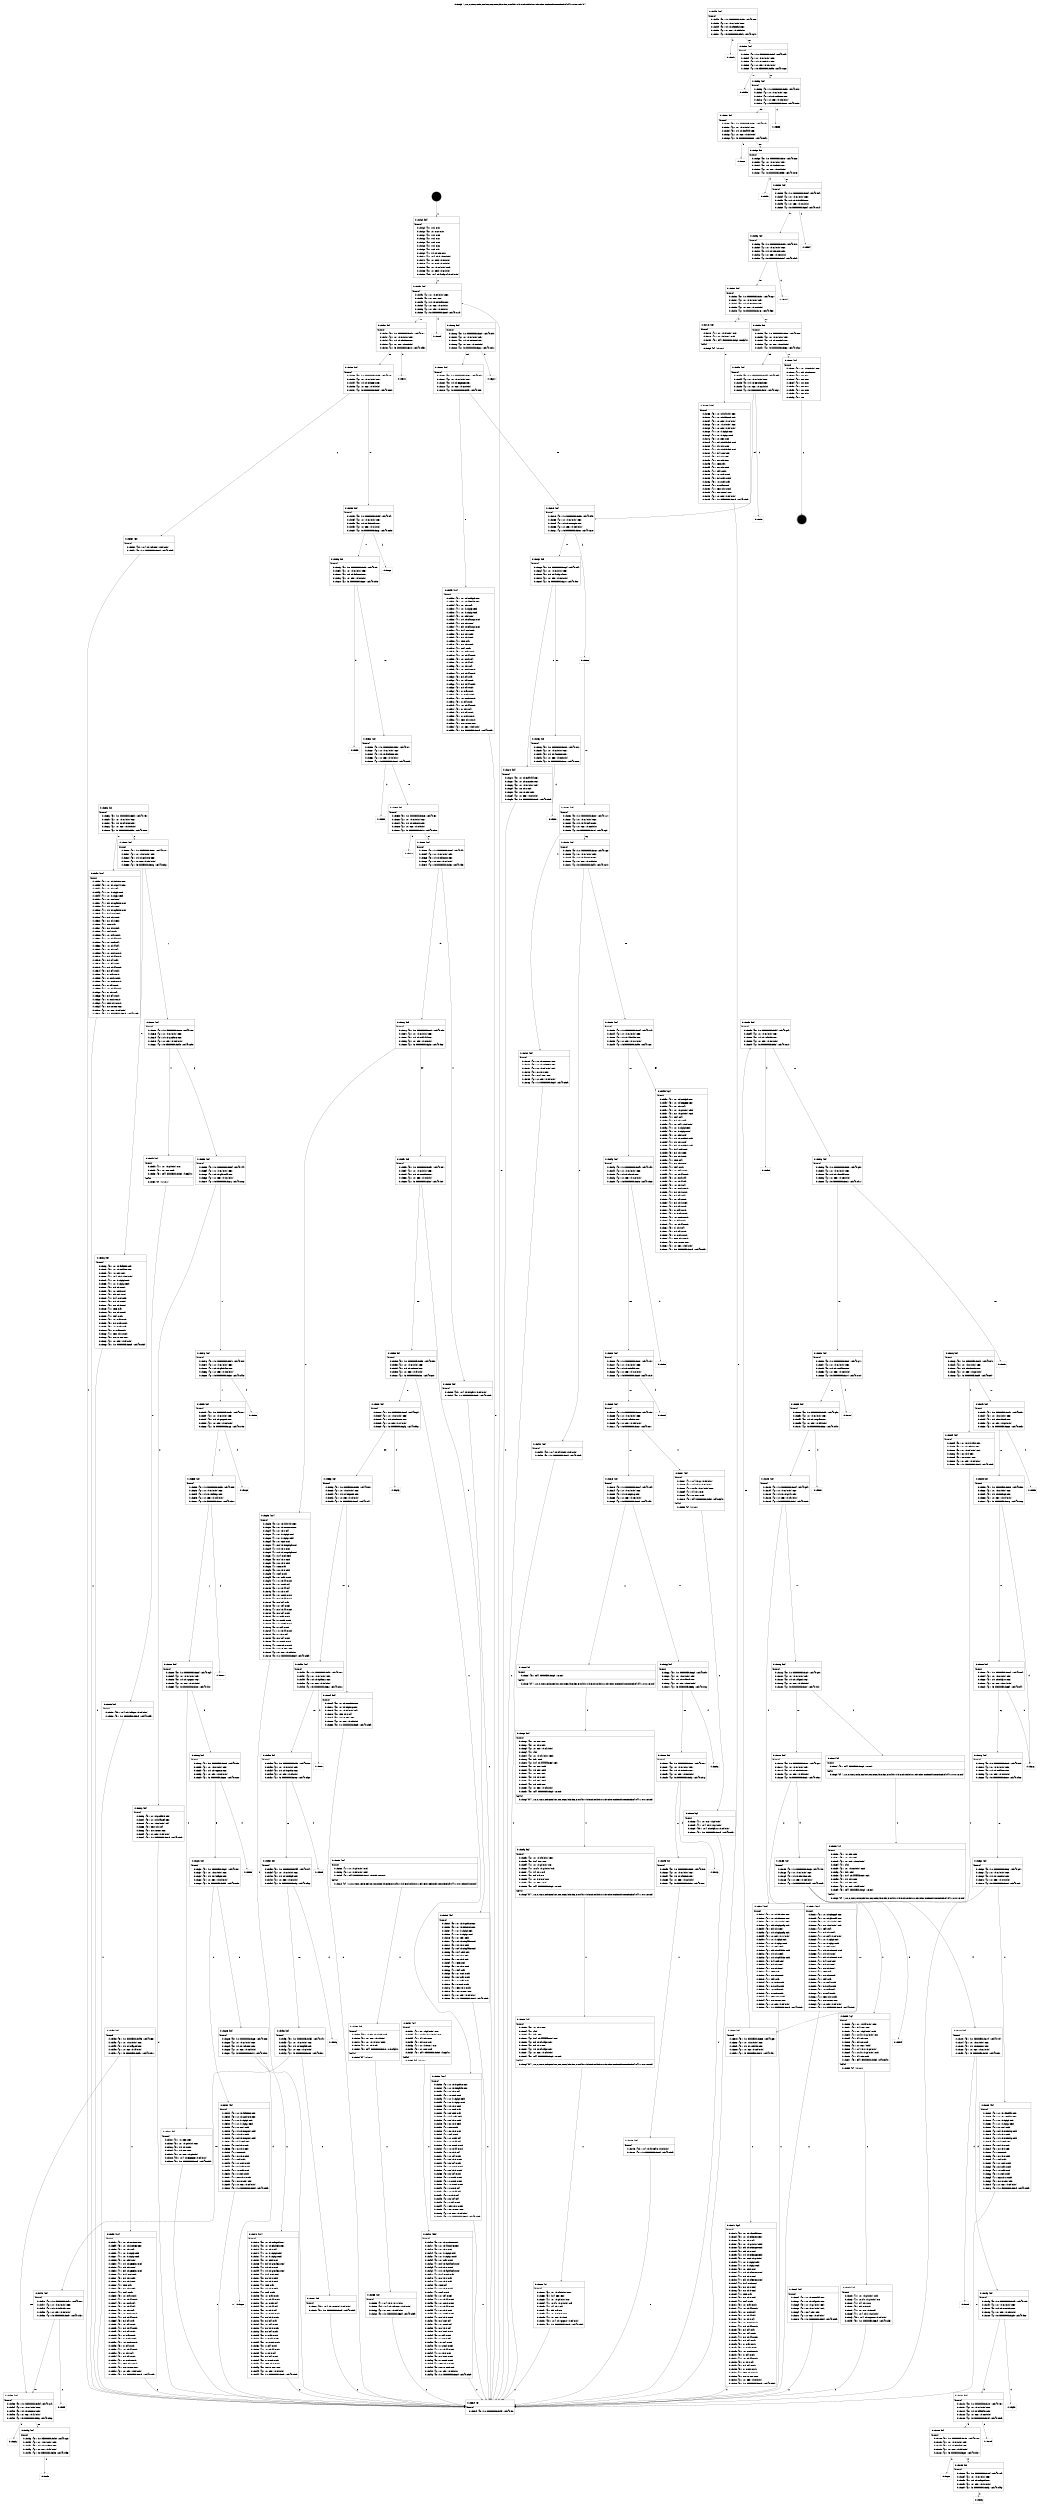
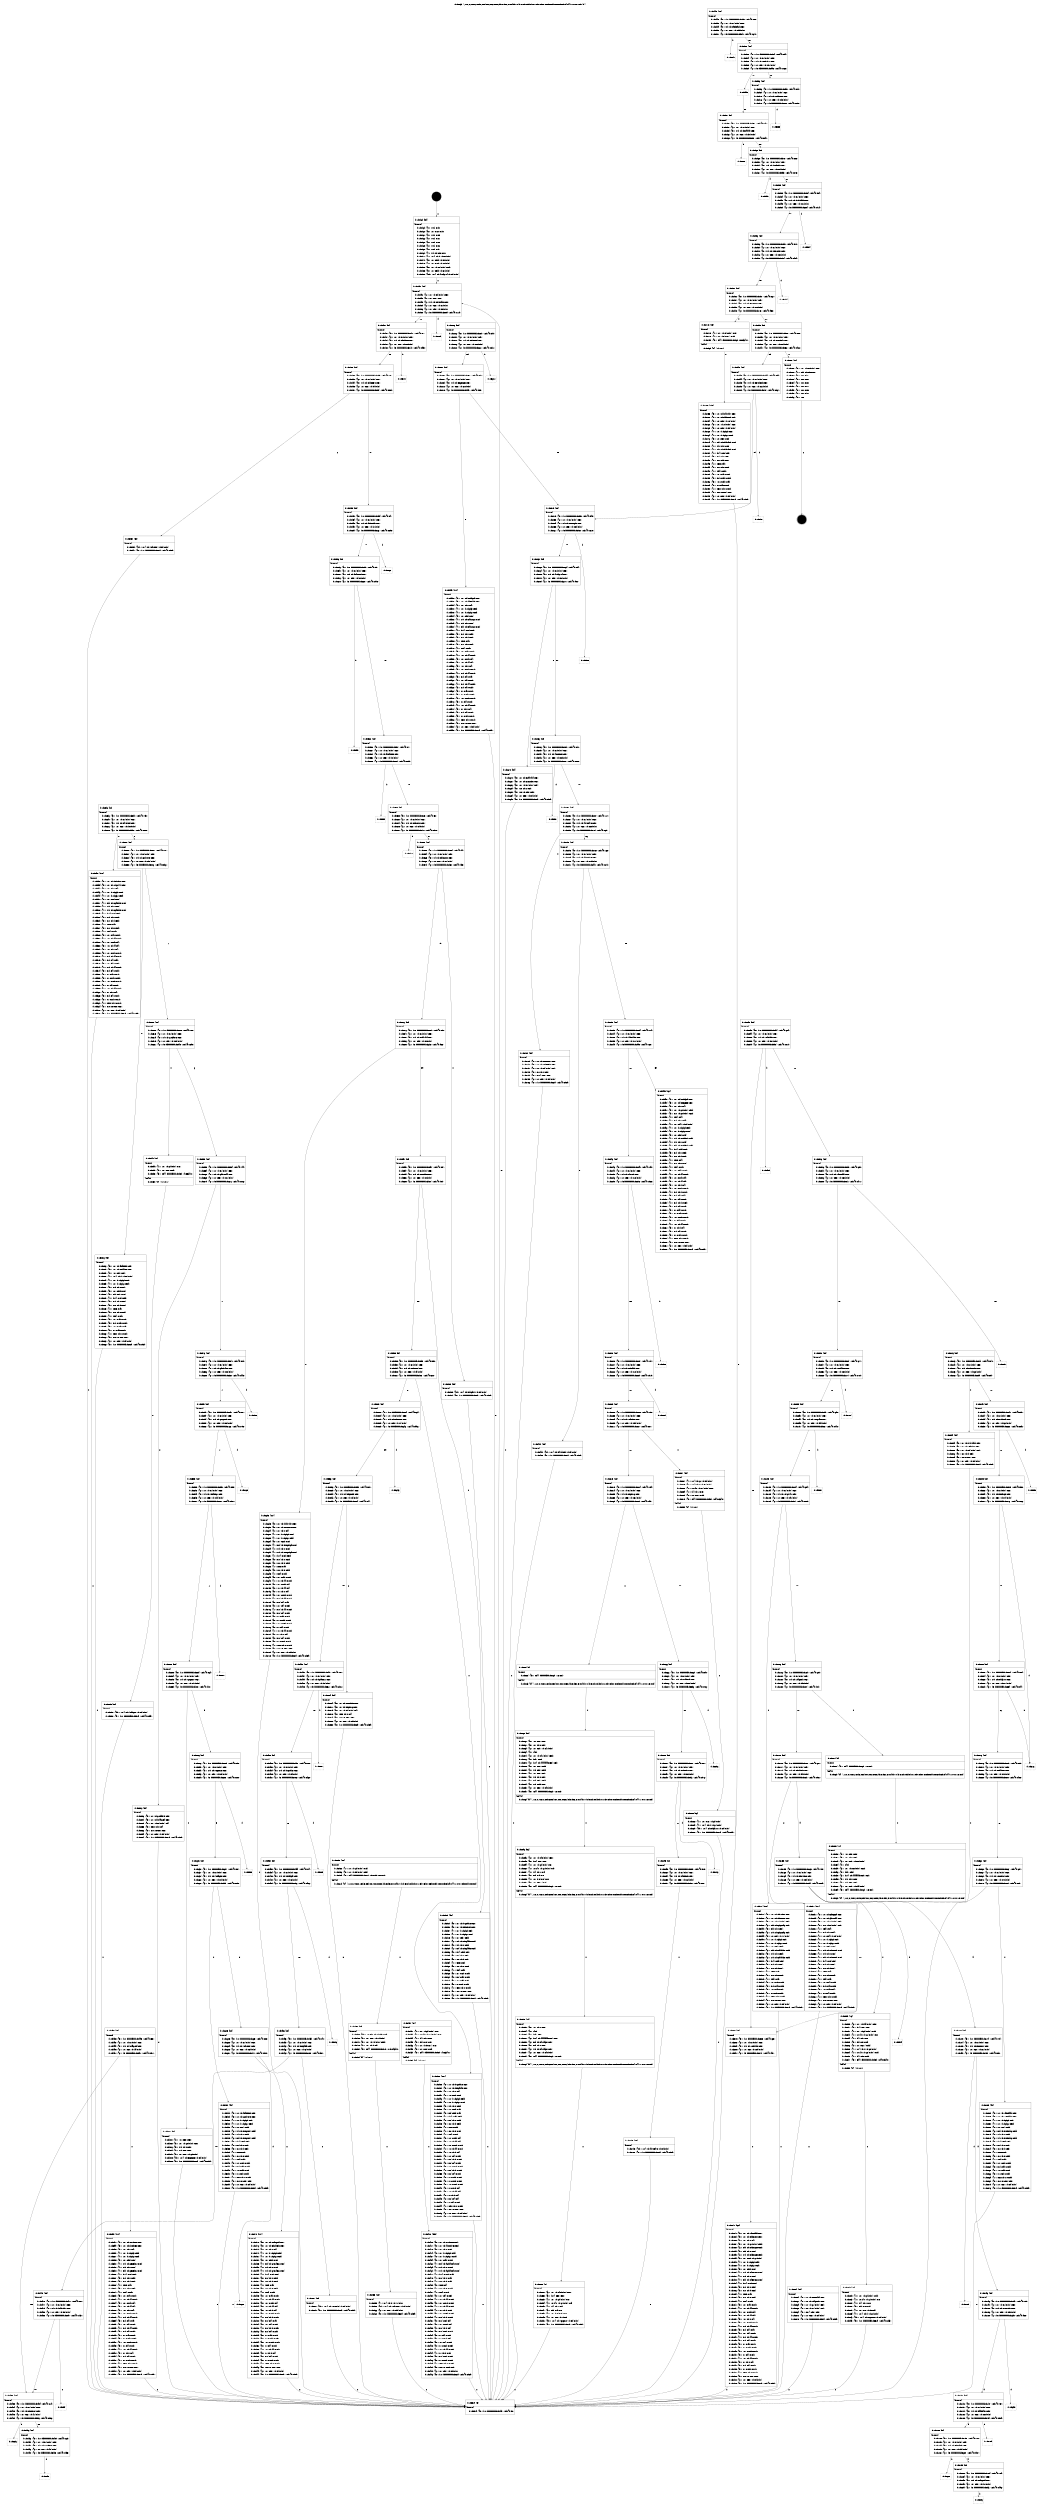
(760, 109) -> (743, 104)
(584, 734) -> (570, 784)
(744, 1538) -> (751, 1537)
